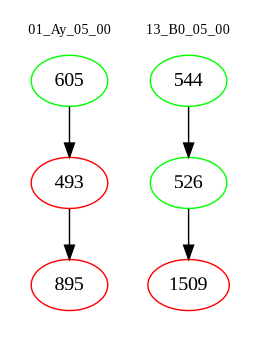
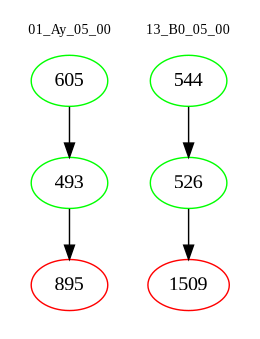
(69, 183) -> (69, 183)
